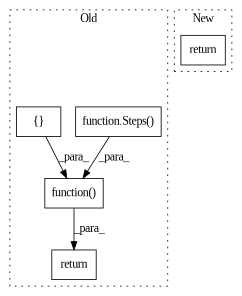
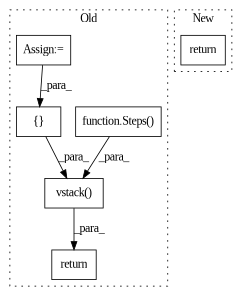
none -> (44, 50)
(74, 193) -> (74, 193)
